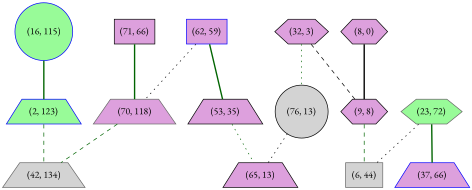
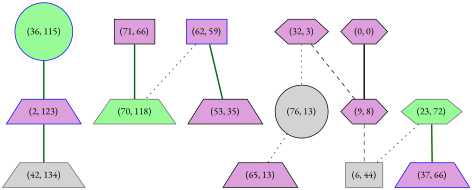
(44, 32) -> (44, 32)
(364, 32) -> (364, 32)
(44, 112) -> (44, 112)
(135, 112) -> (135, 112)
(44, 143) -> (44, 143)
(89, 143) -> none
(243, 143) -> none
